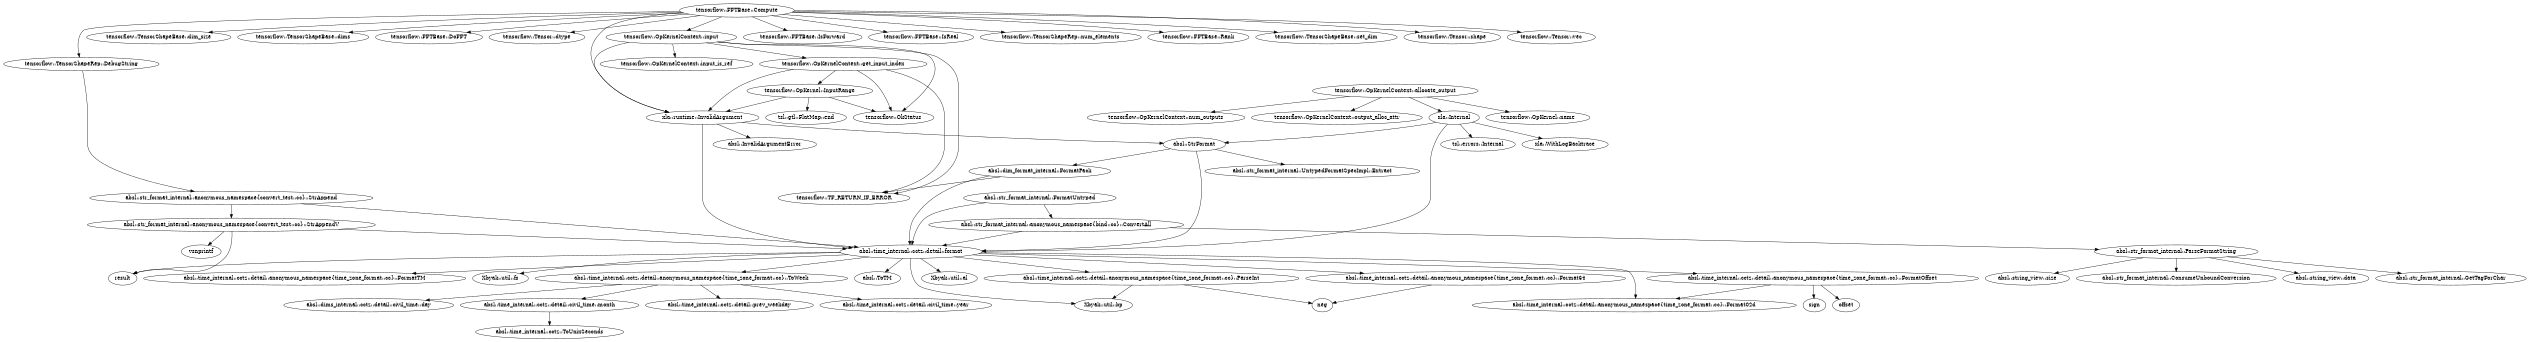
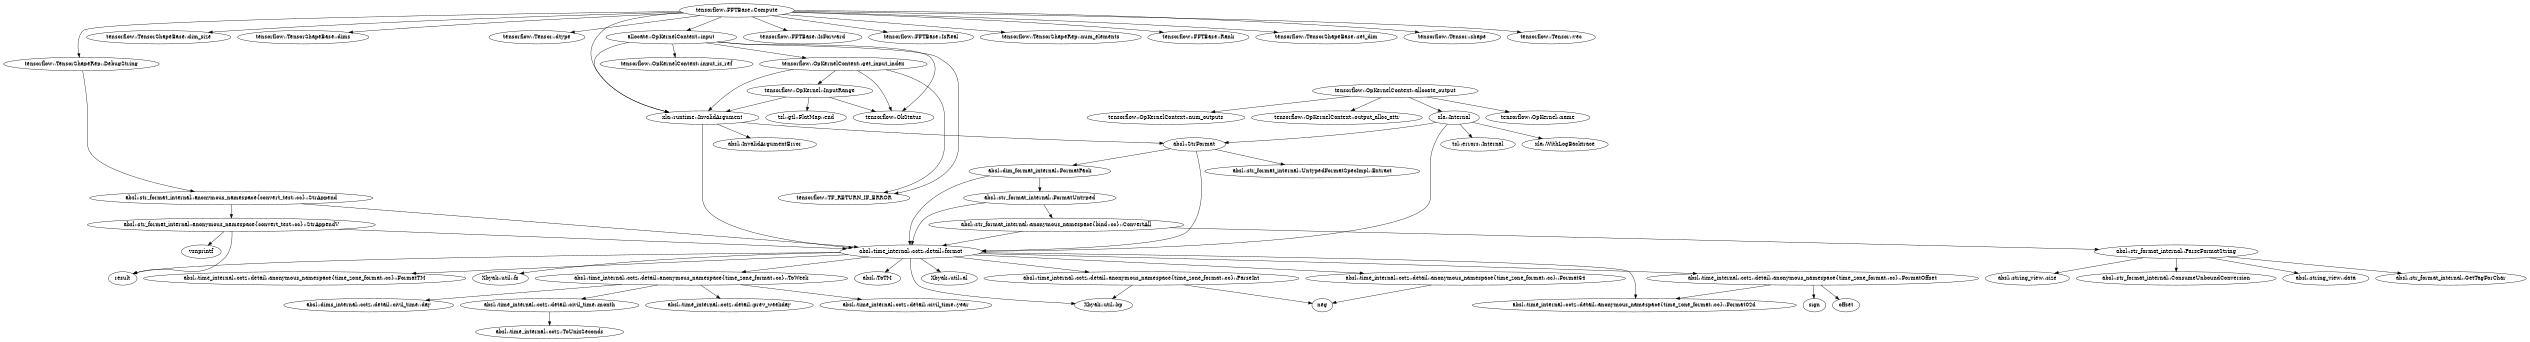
(429, 37) -> none
(671, 37) -> (671, 37)
(943, 184) -> (1040, 183)
